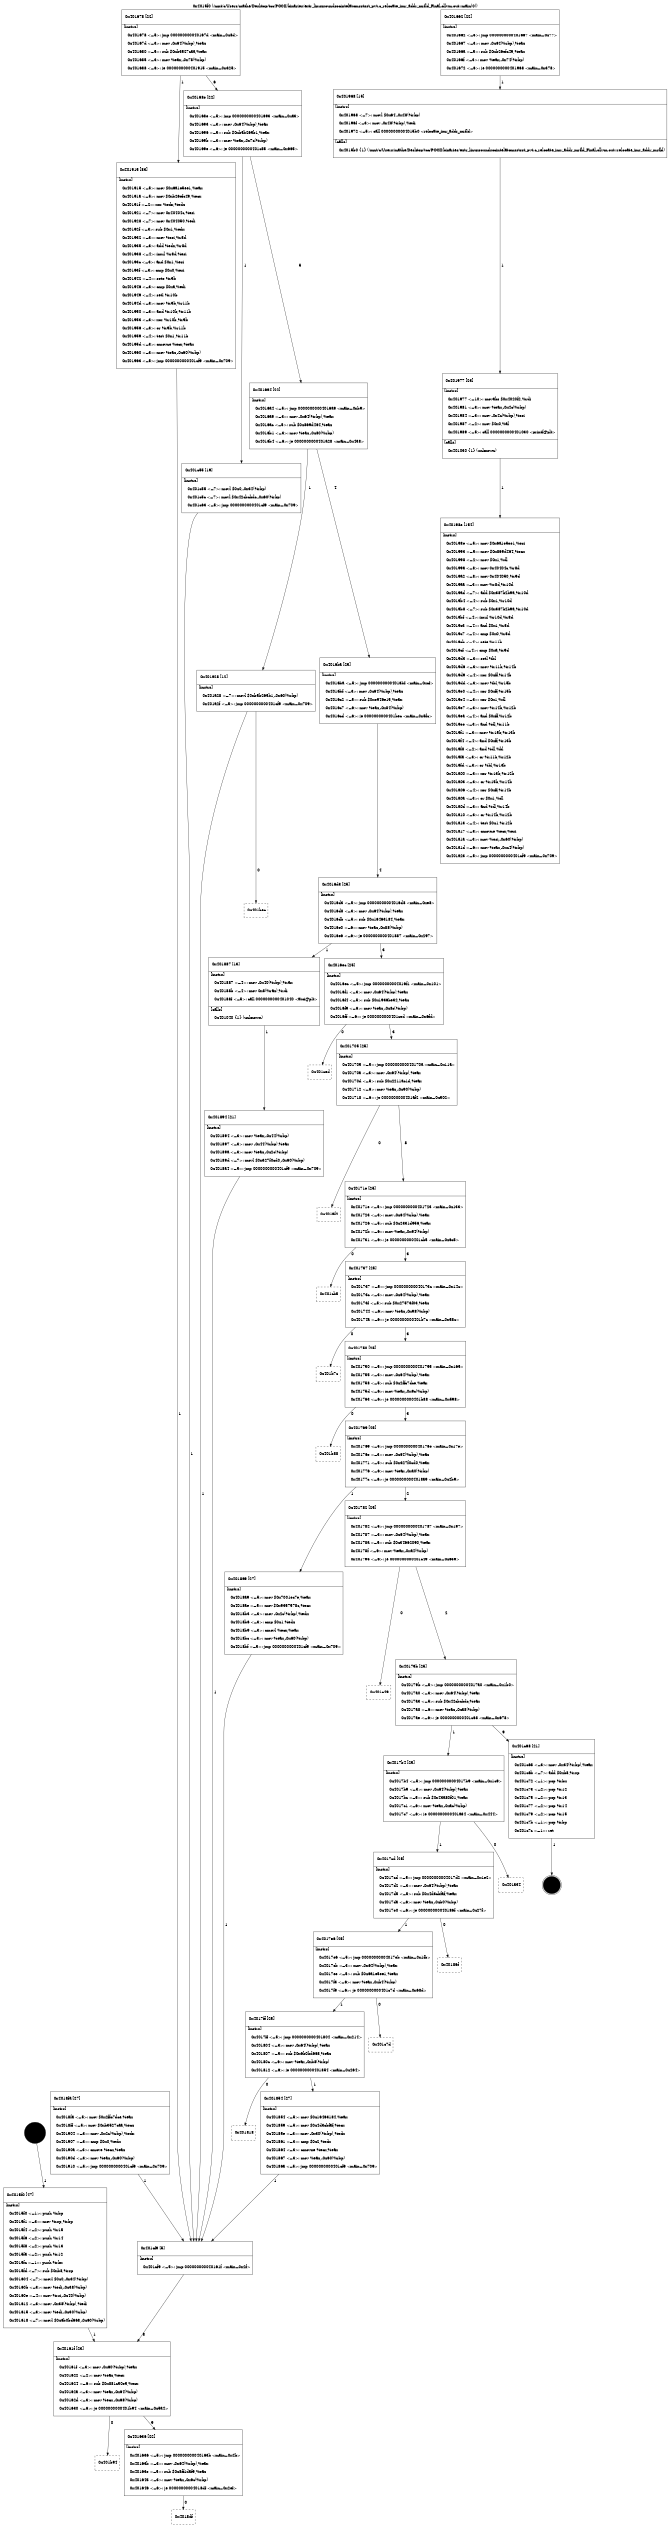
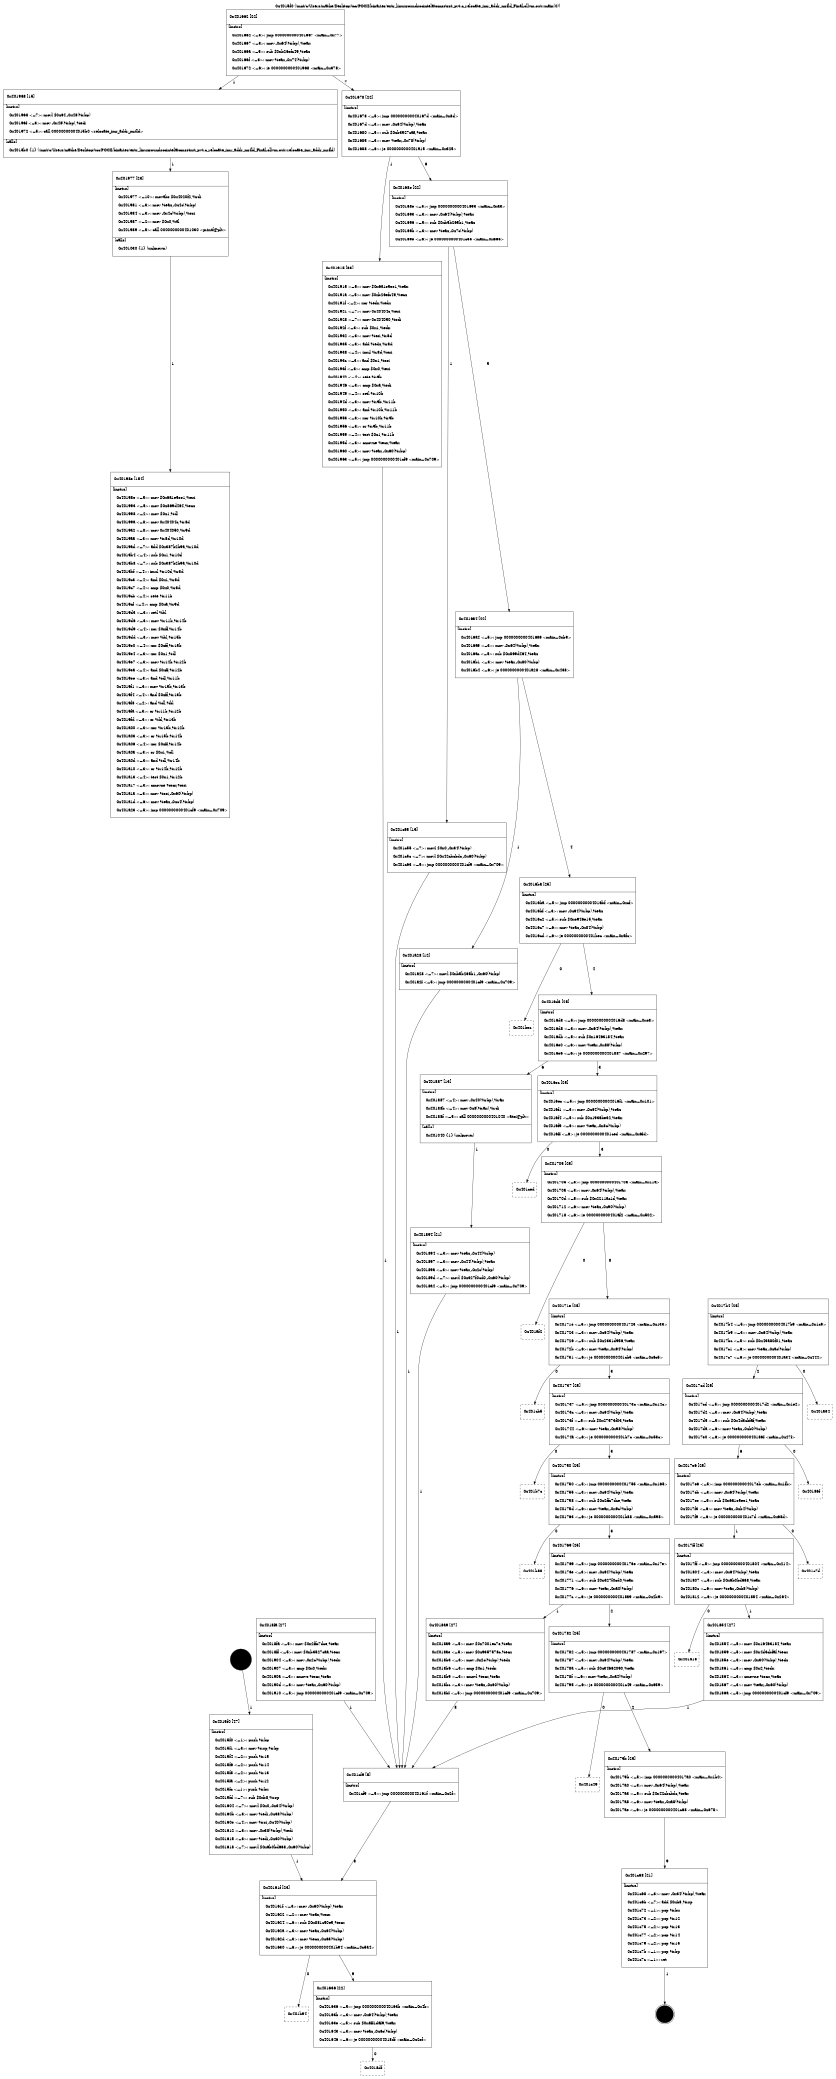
none -> (342, 82)
(256, 806) -> (543, 981)
(326, 950) -> (542, 1068)
(450, 1739) -> none
(440, 1845) -> (757, 1372)
(226, 1925) -> (455, 1708)
(405, 1925) -> (740, 1452)
